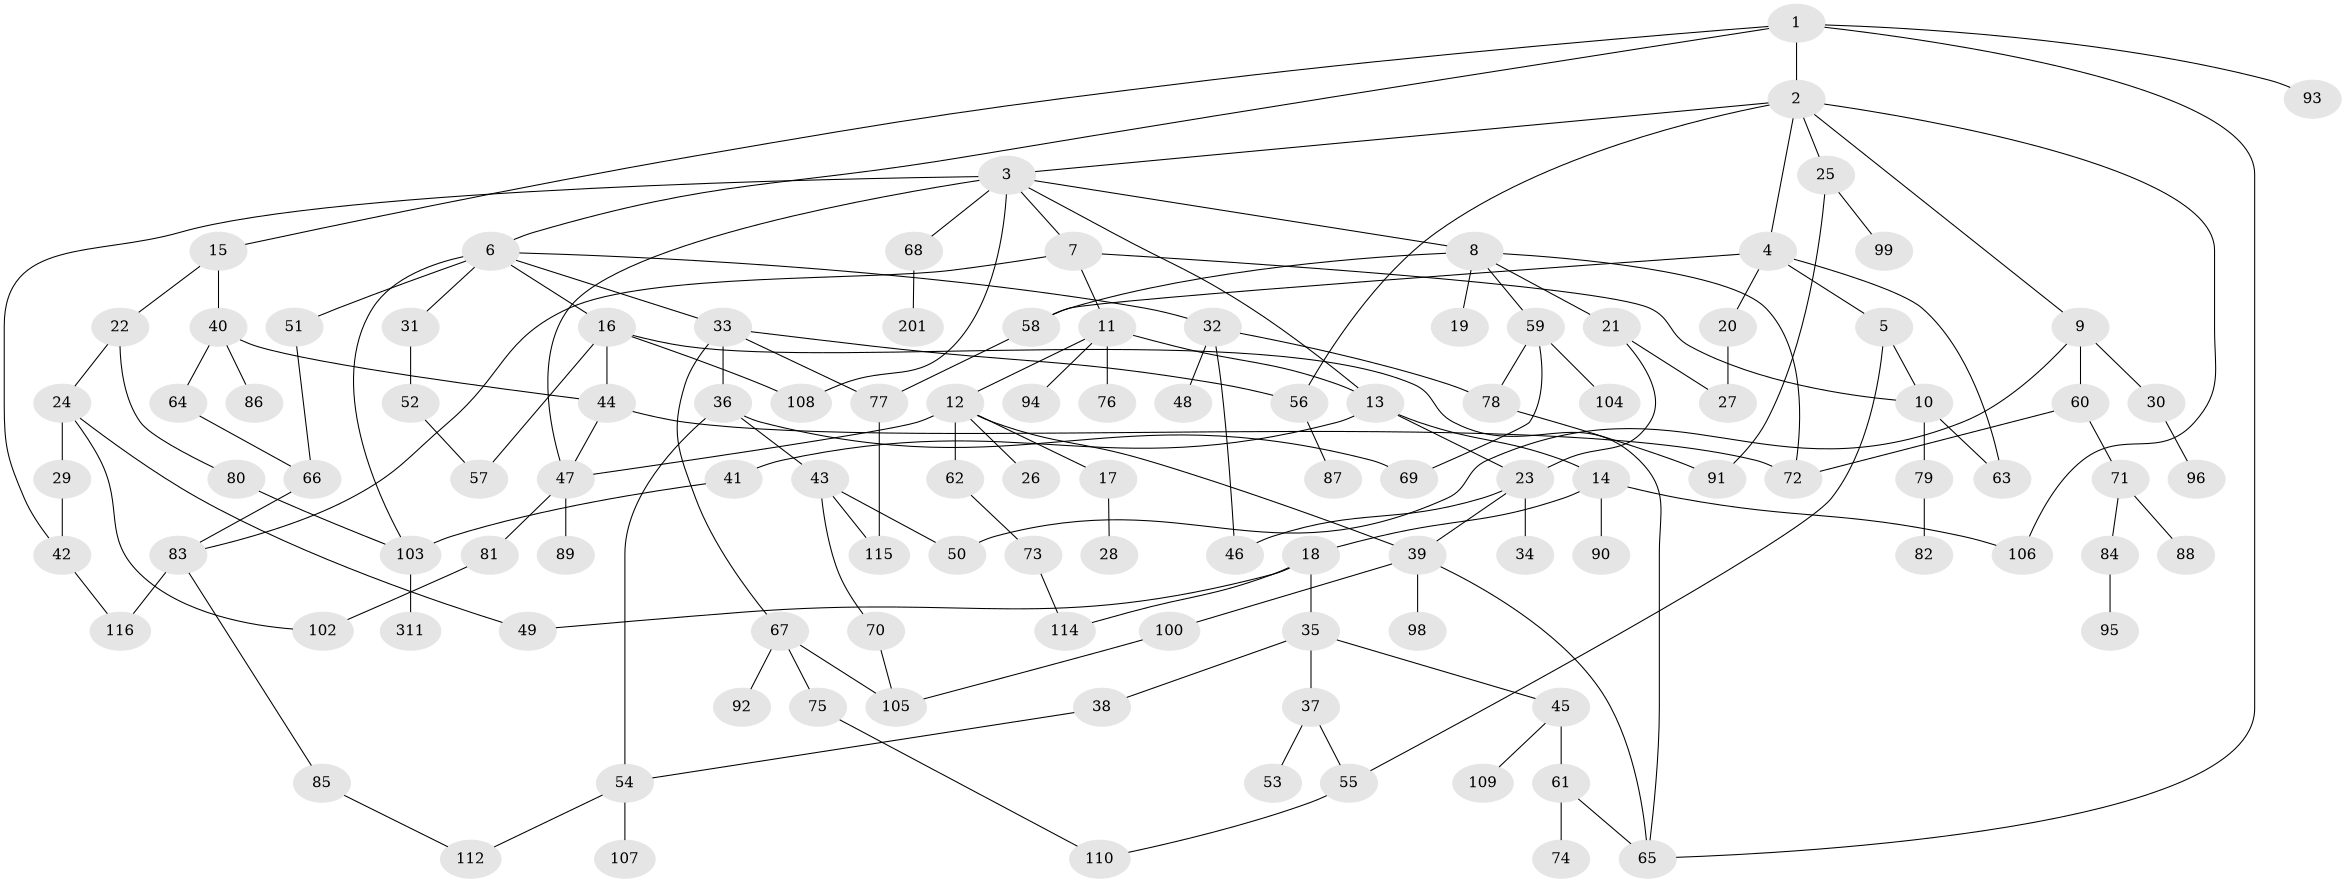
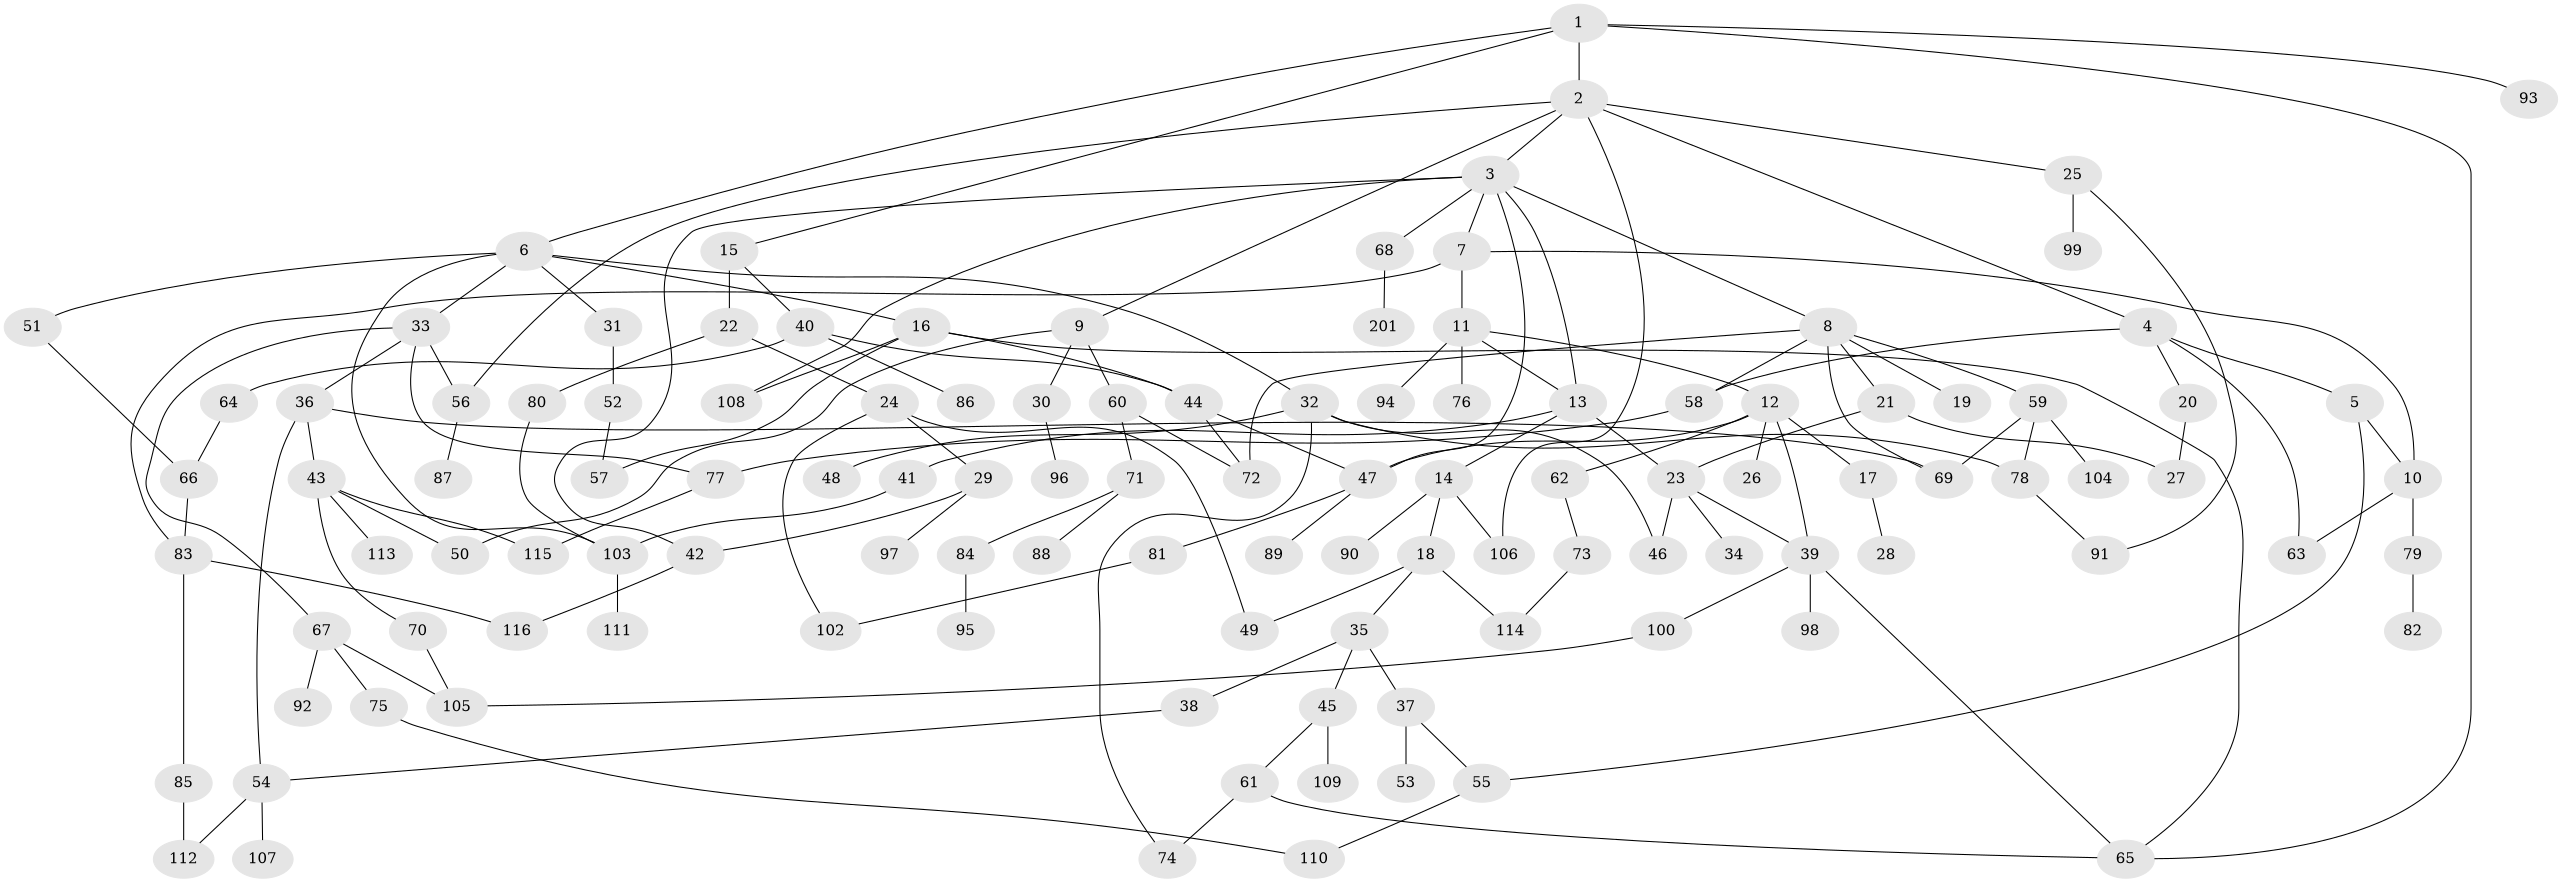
none -> (1851, 425)
none -> (382, 555)
none -> (890, 555)
none -> (1103, 562)
(411, 631) -> (618, 631)
